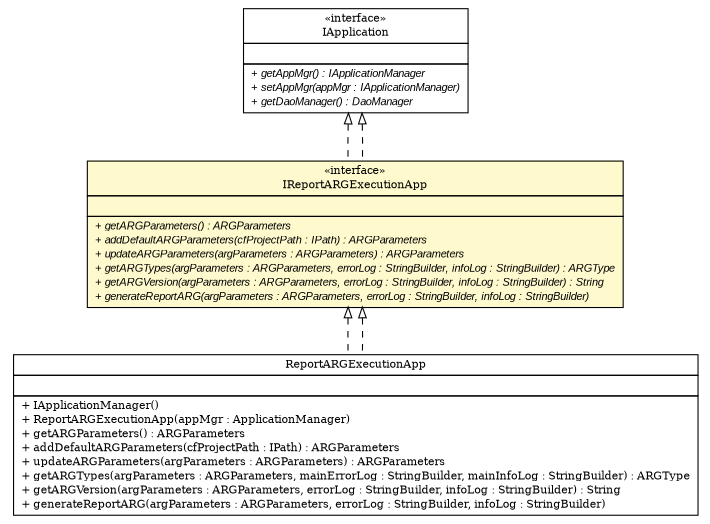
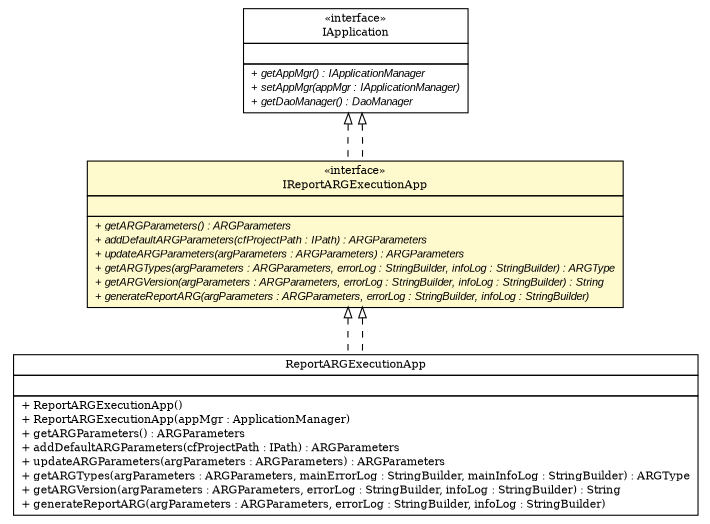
(90, 406) -> (102, 406)
